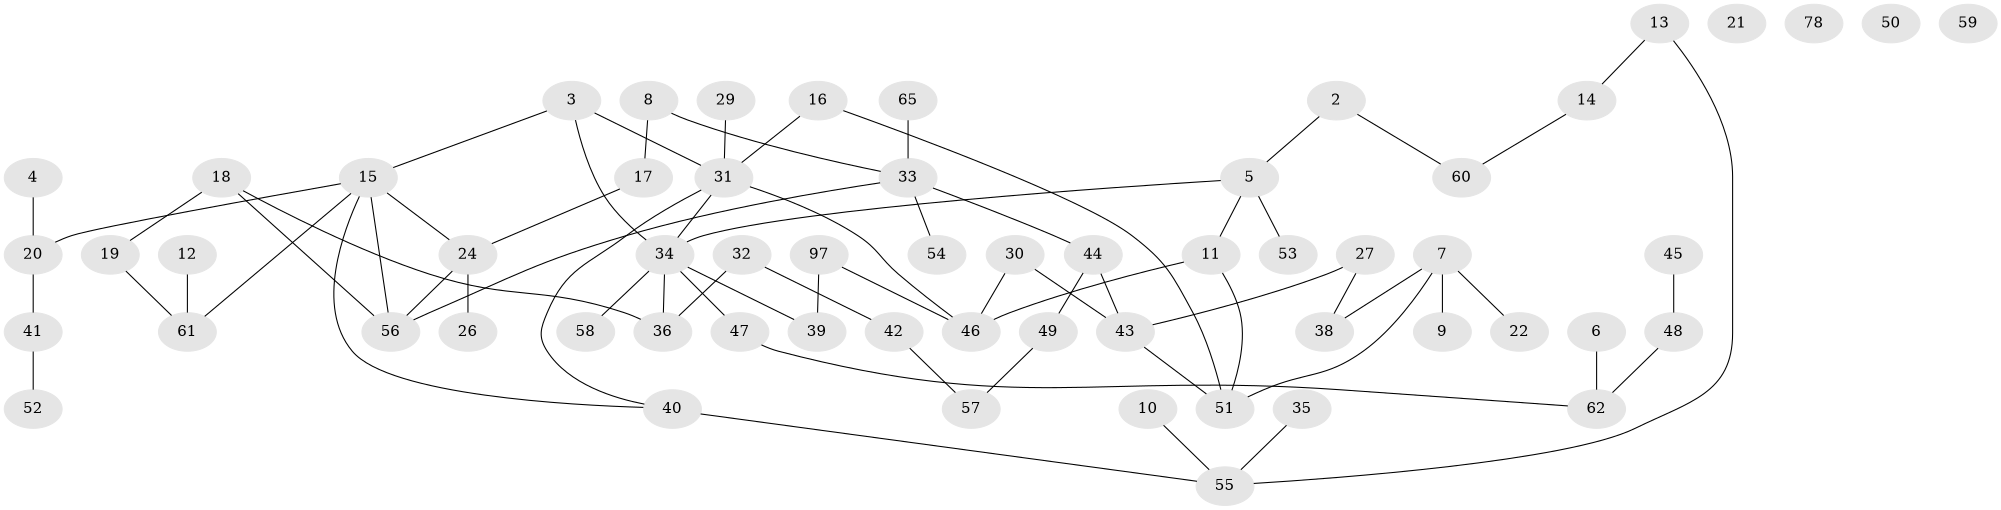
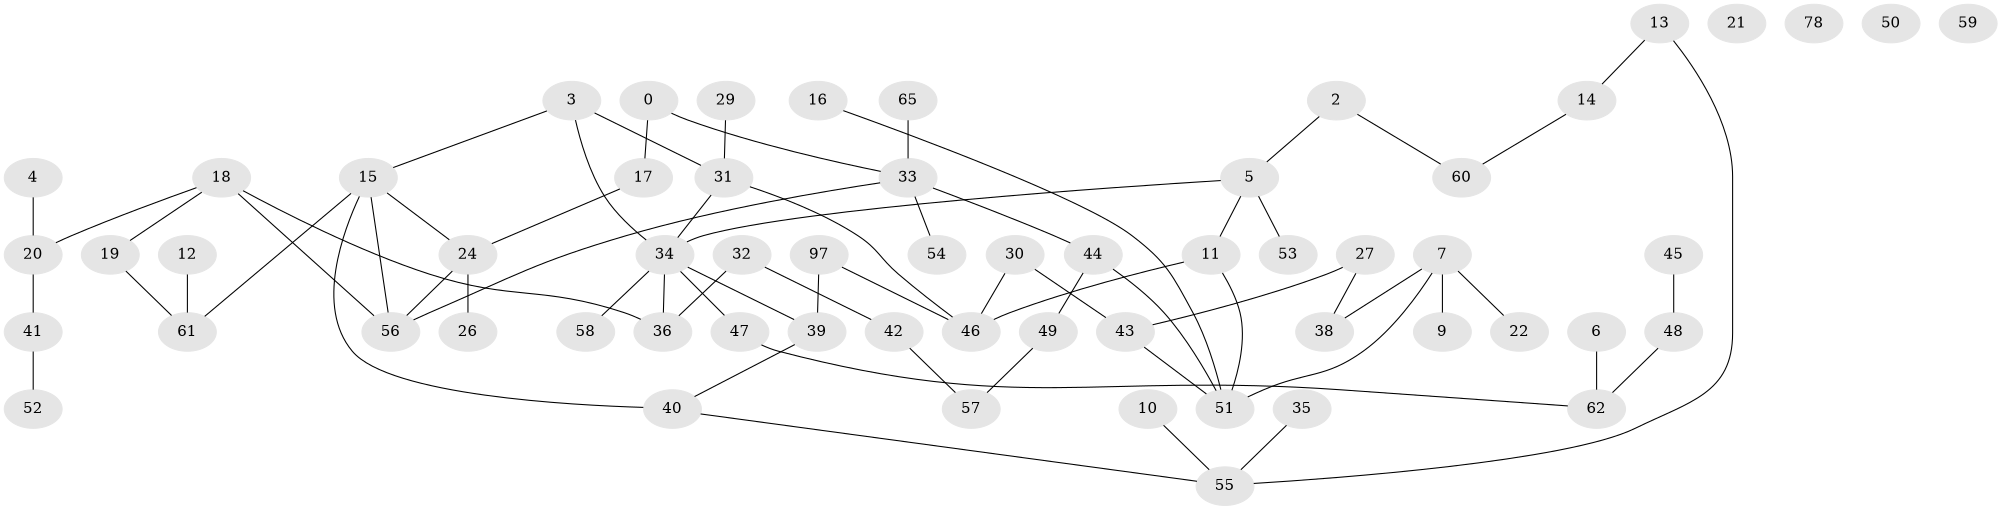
(649, 101) -> (649, 101)
(772, 138) -> none
(197, 210) -> (126, 214)
(563, 285) -> (745, 371)
(1109, 293) -> (1175, 326)
